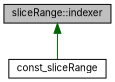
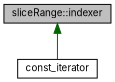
(57, 69) -> (57, 69)
